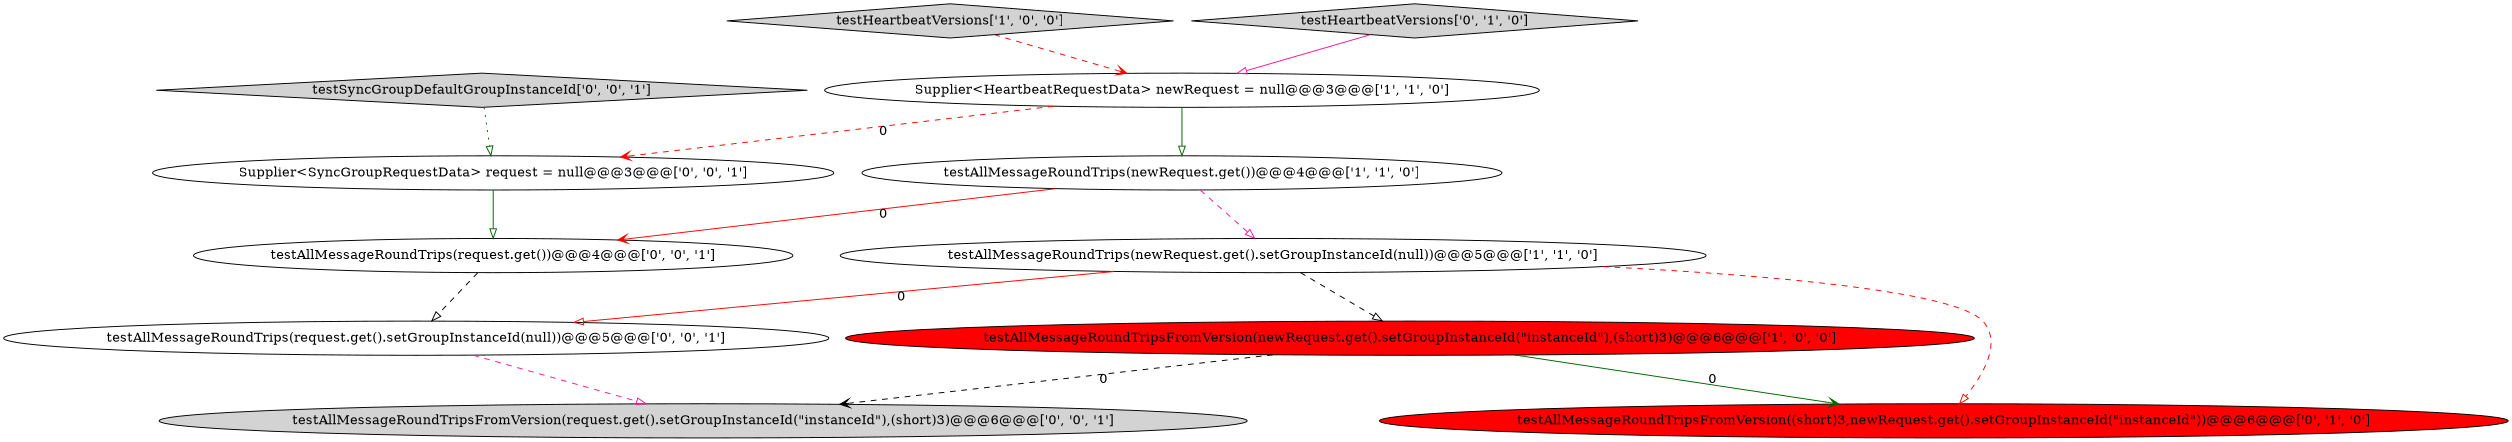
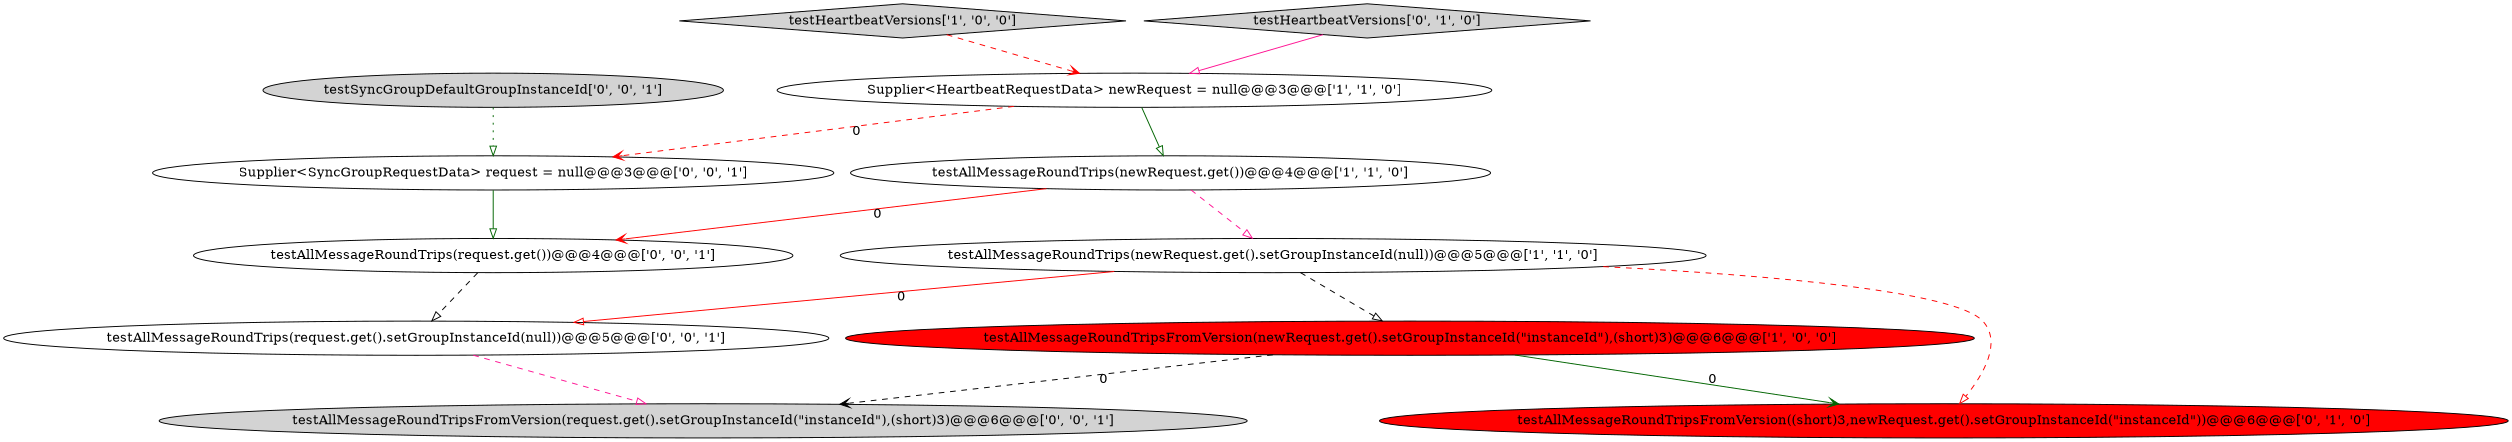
(482, 90) -> (493, 90)
